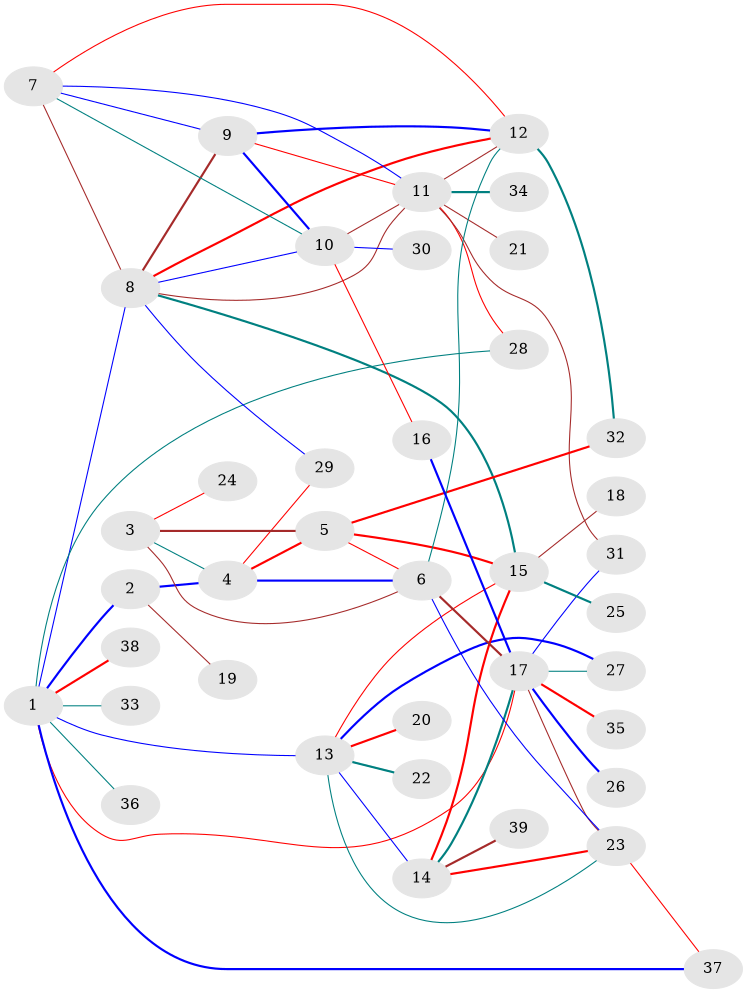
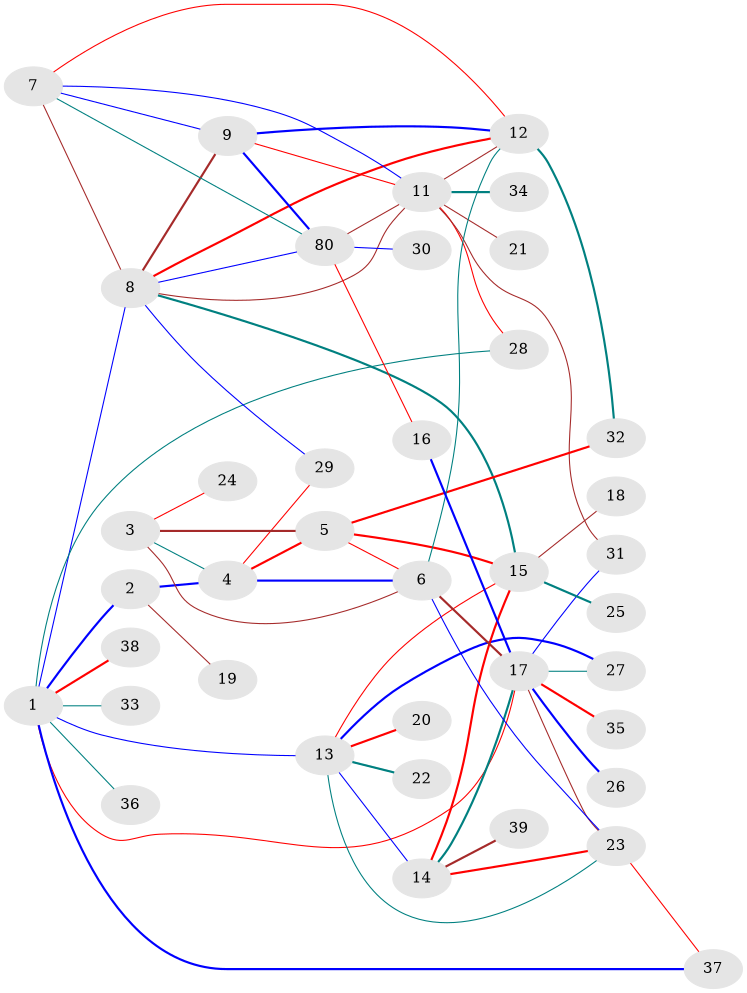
(325, 246) -> (325, 246)
